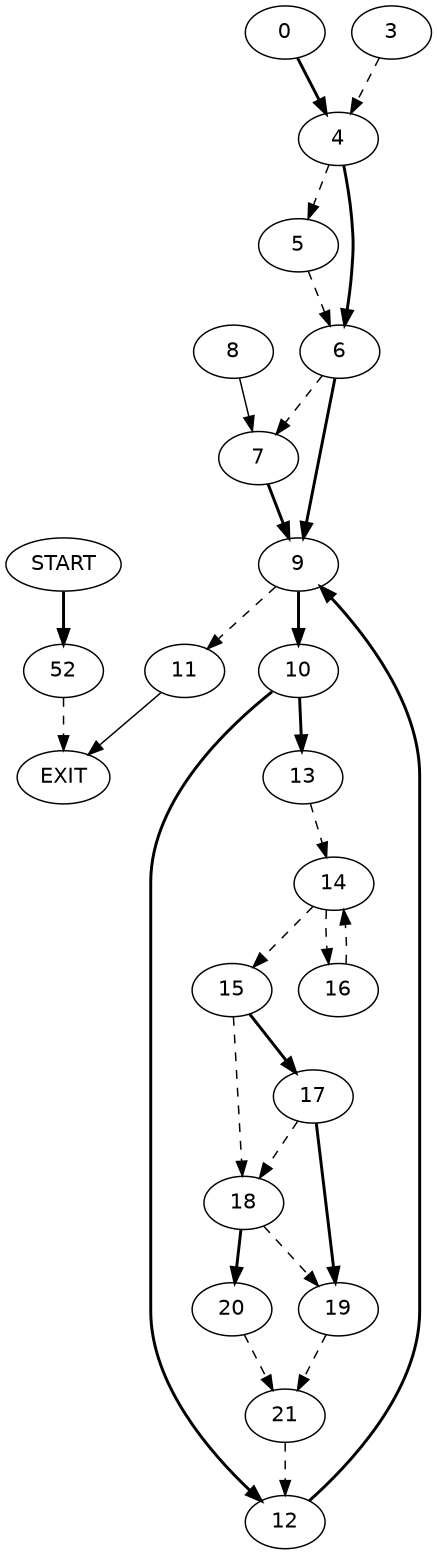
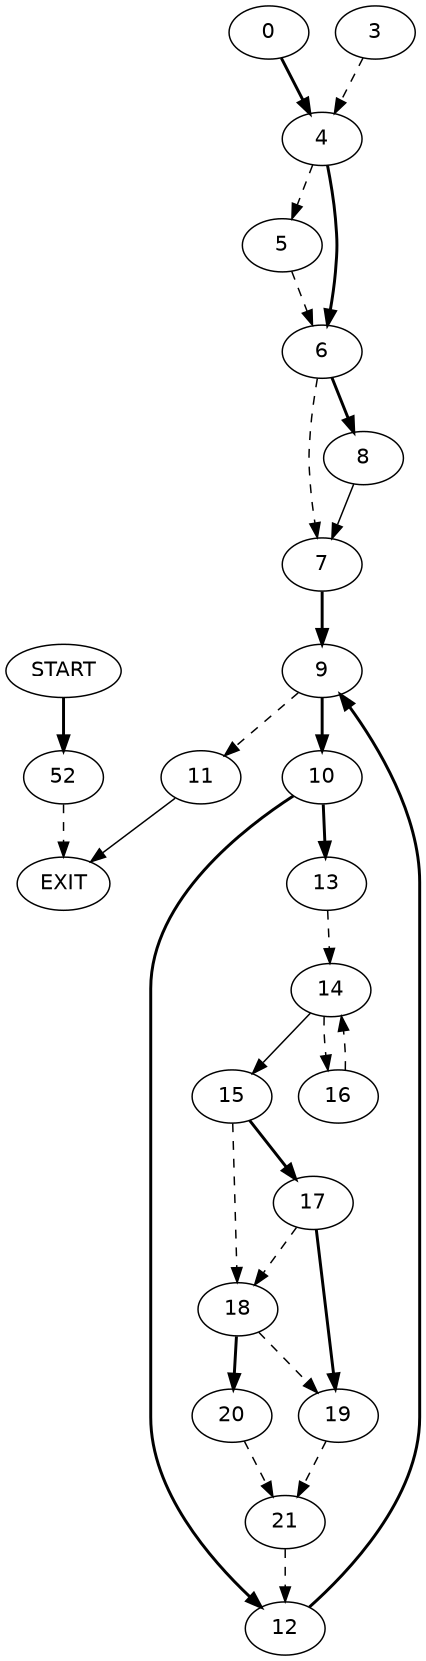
(321, 451) -> (340, 398)
(288, 932) -> (287, 1038)
